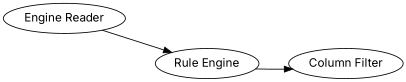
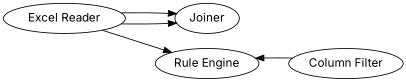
(64, 18) -> (64, 18)
none -> (207, 18)
(270, 69) -> (278, 58)
